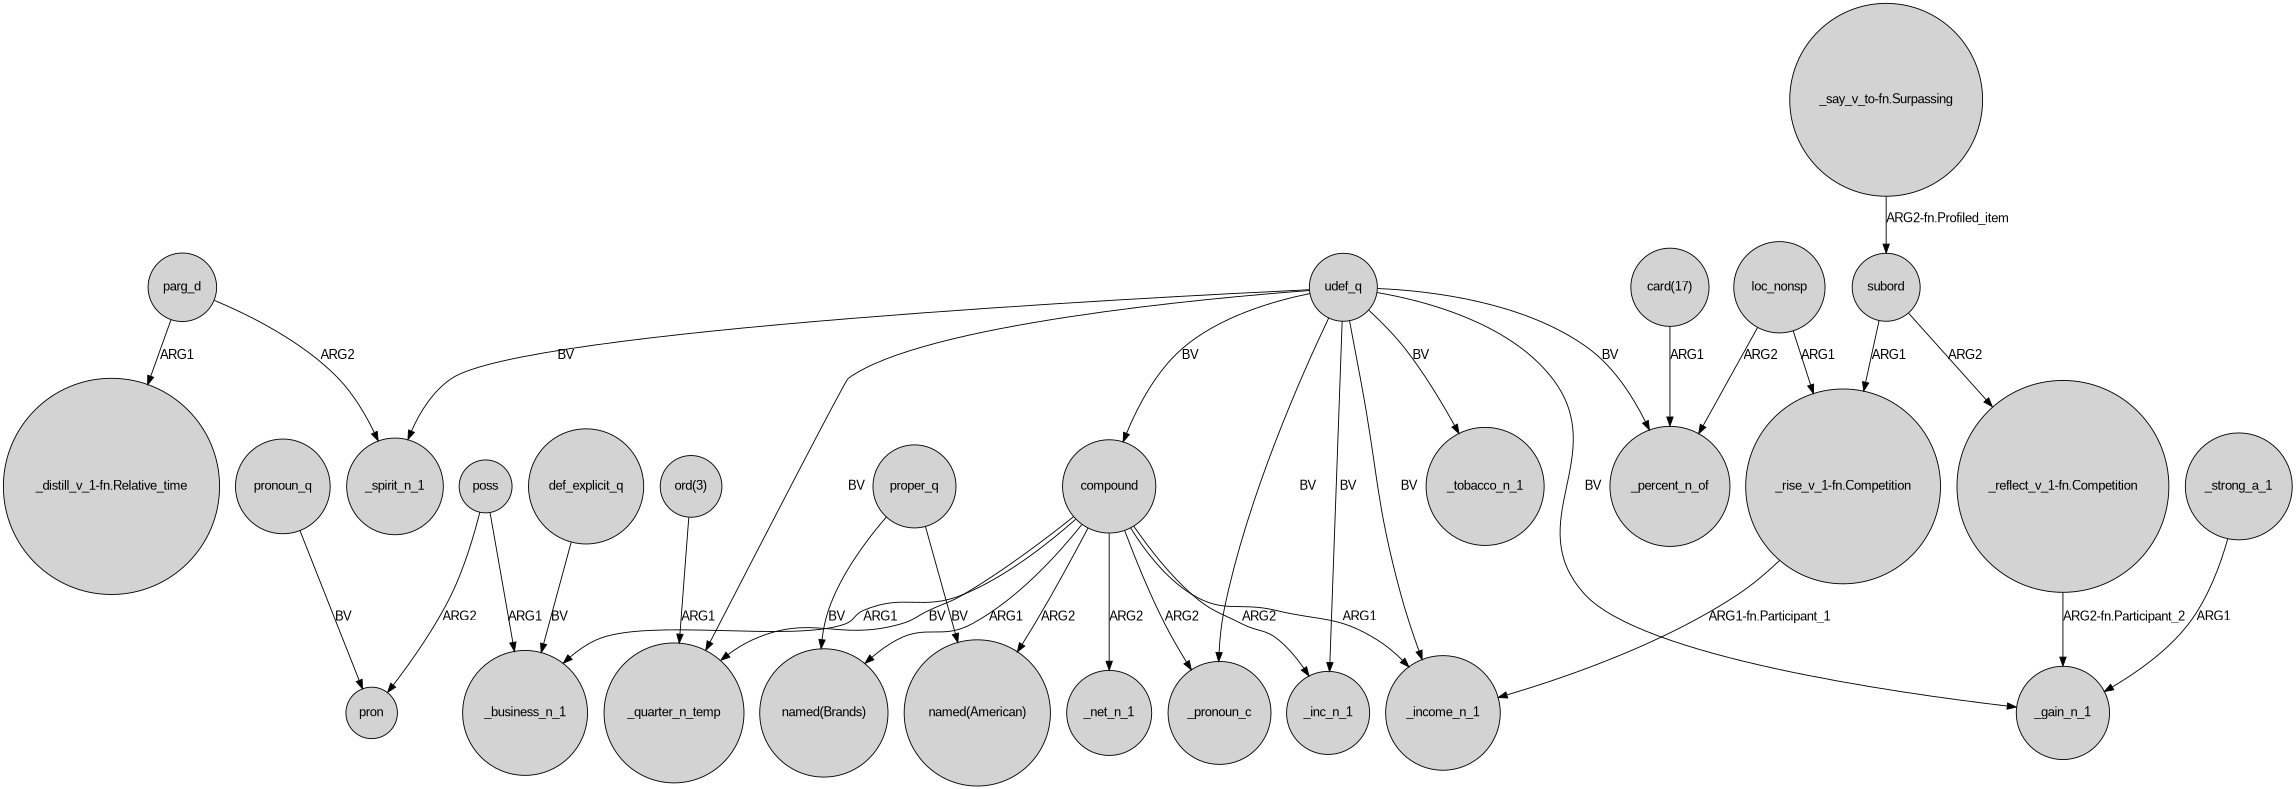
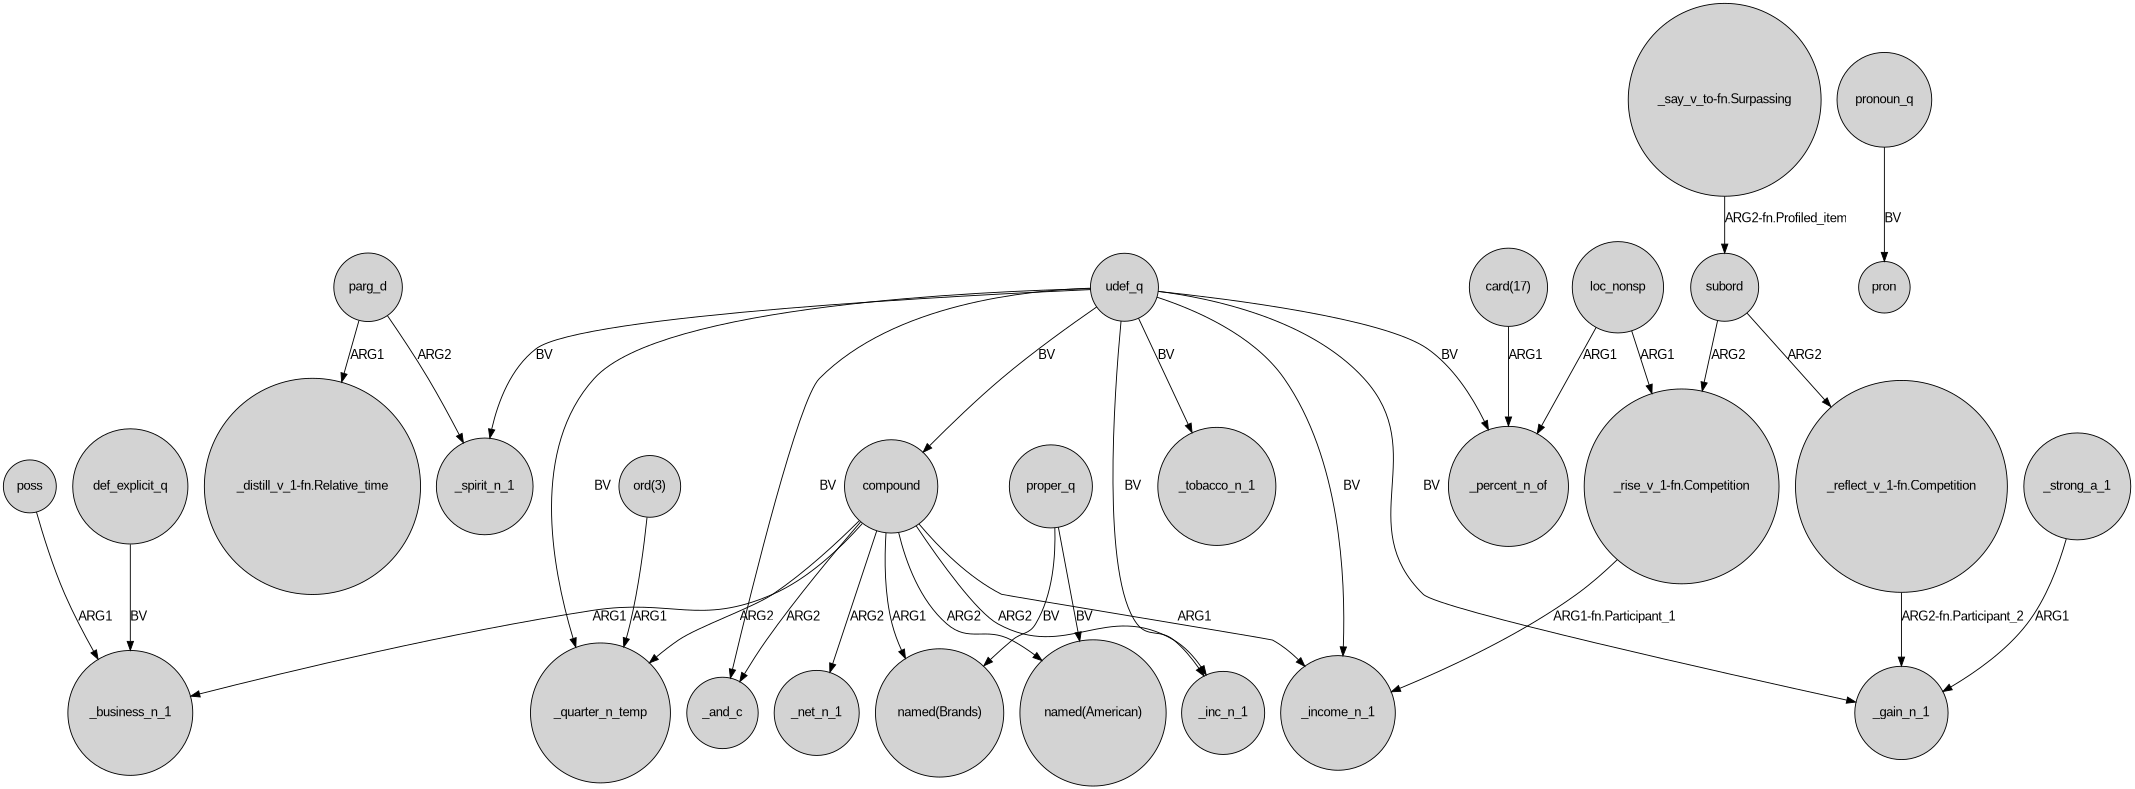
(1761, 356) -> (1600, 356)
(1889, 356) -> (1728, 356)
(447, 604) -> none
(937, 617) -> (757, 617)
(1220, 713) -> (722, 713)
